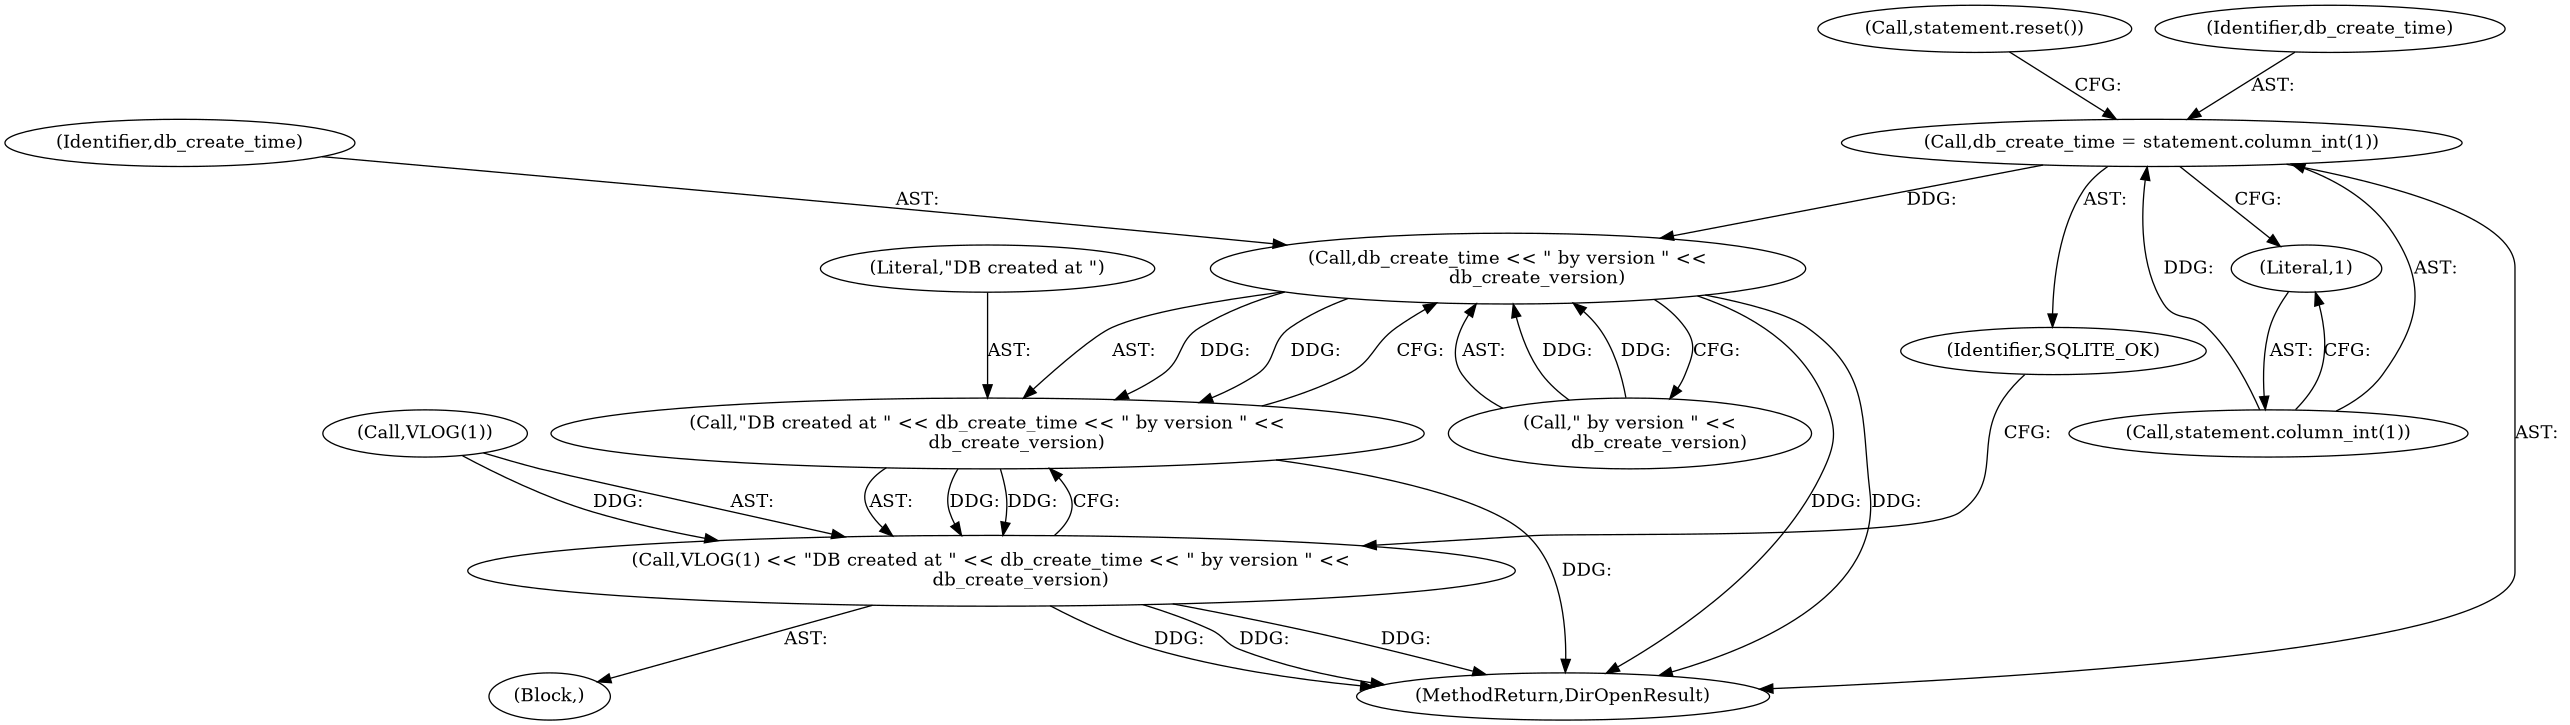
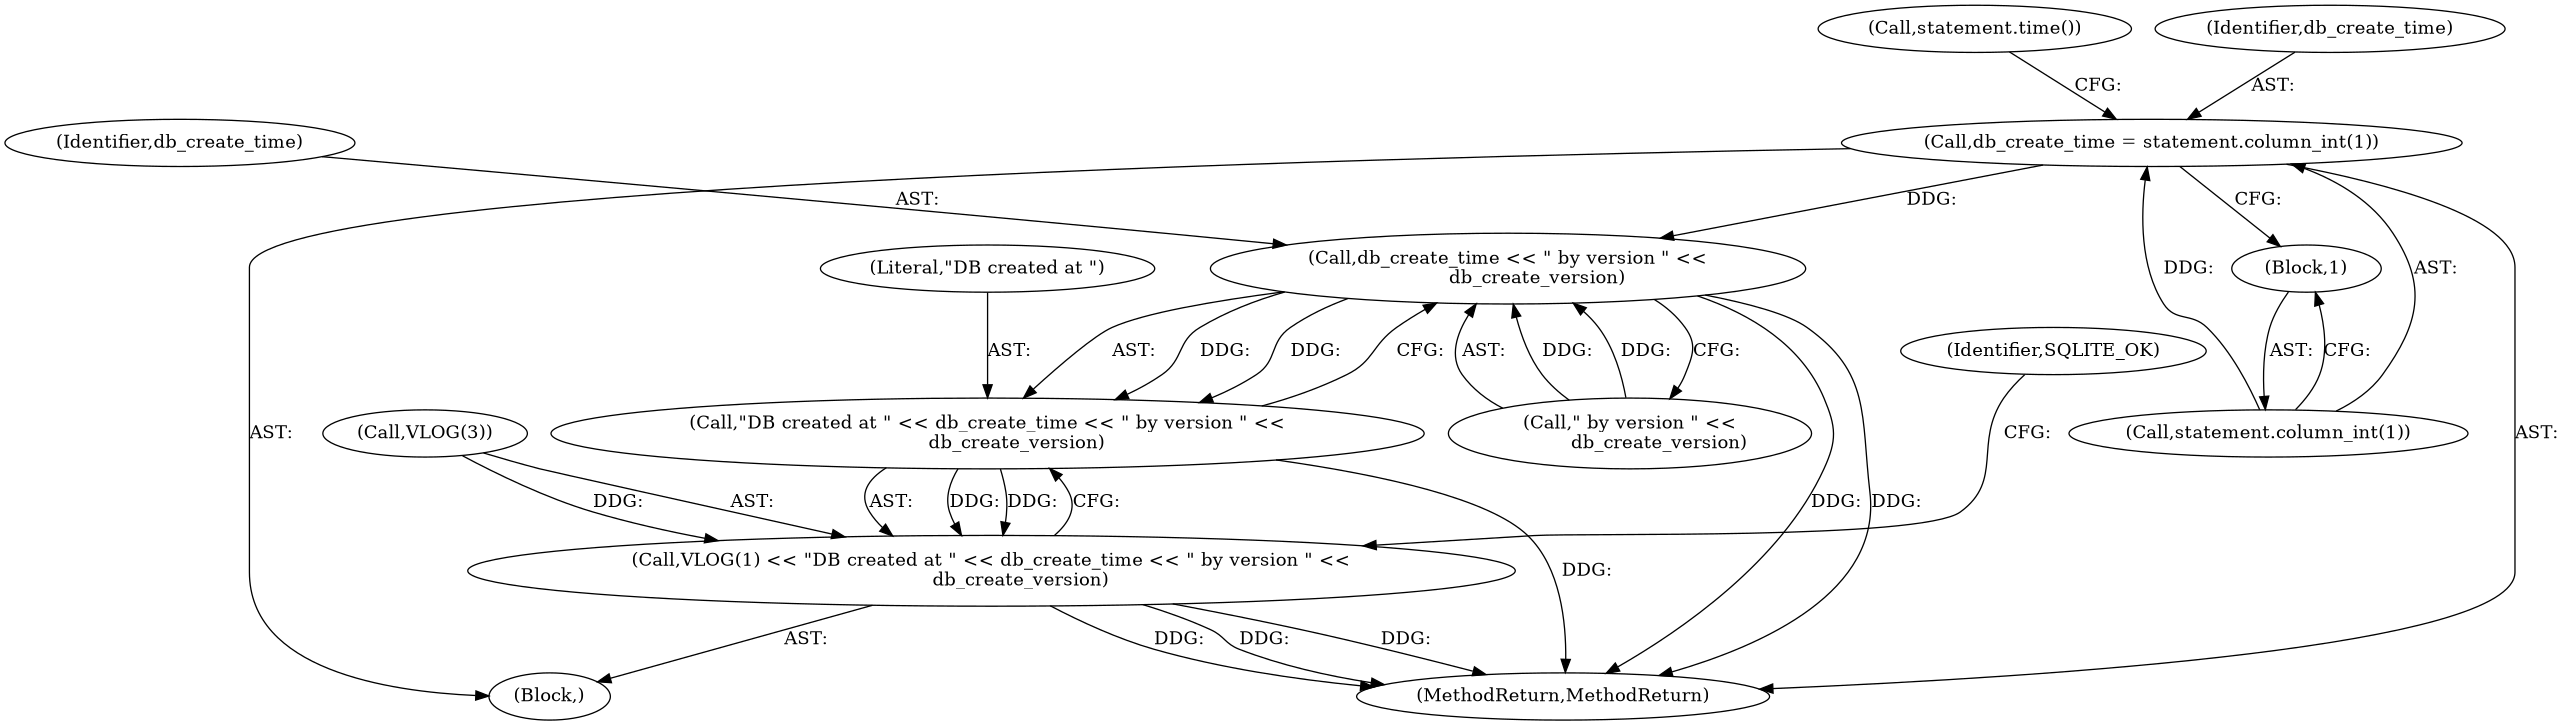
(1975, 29) -> (1975, 29)
(2064, 233) -> (806, 185)
(2307, 269) -> (2307, 269)
(425, 433) -> (425, 433)
(1563, 696) -> (1563, 696)
